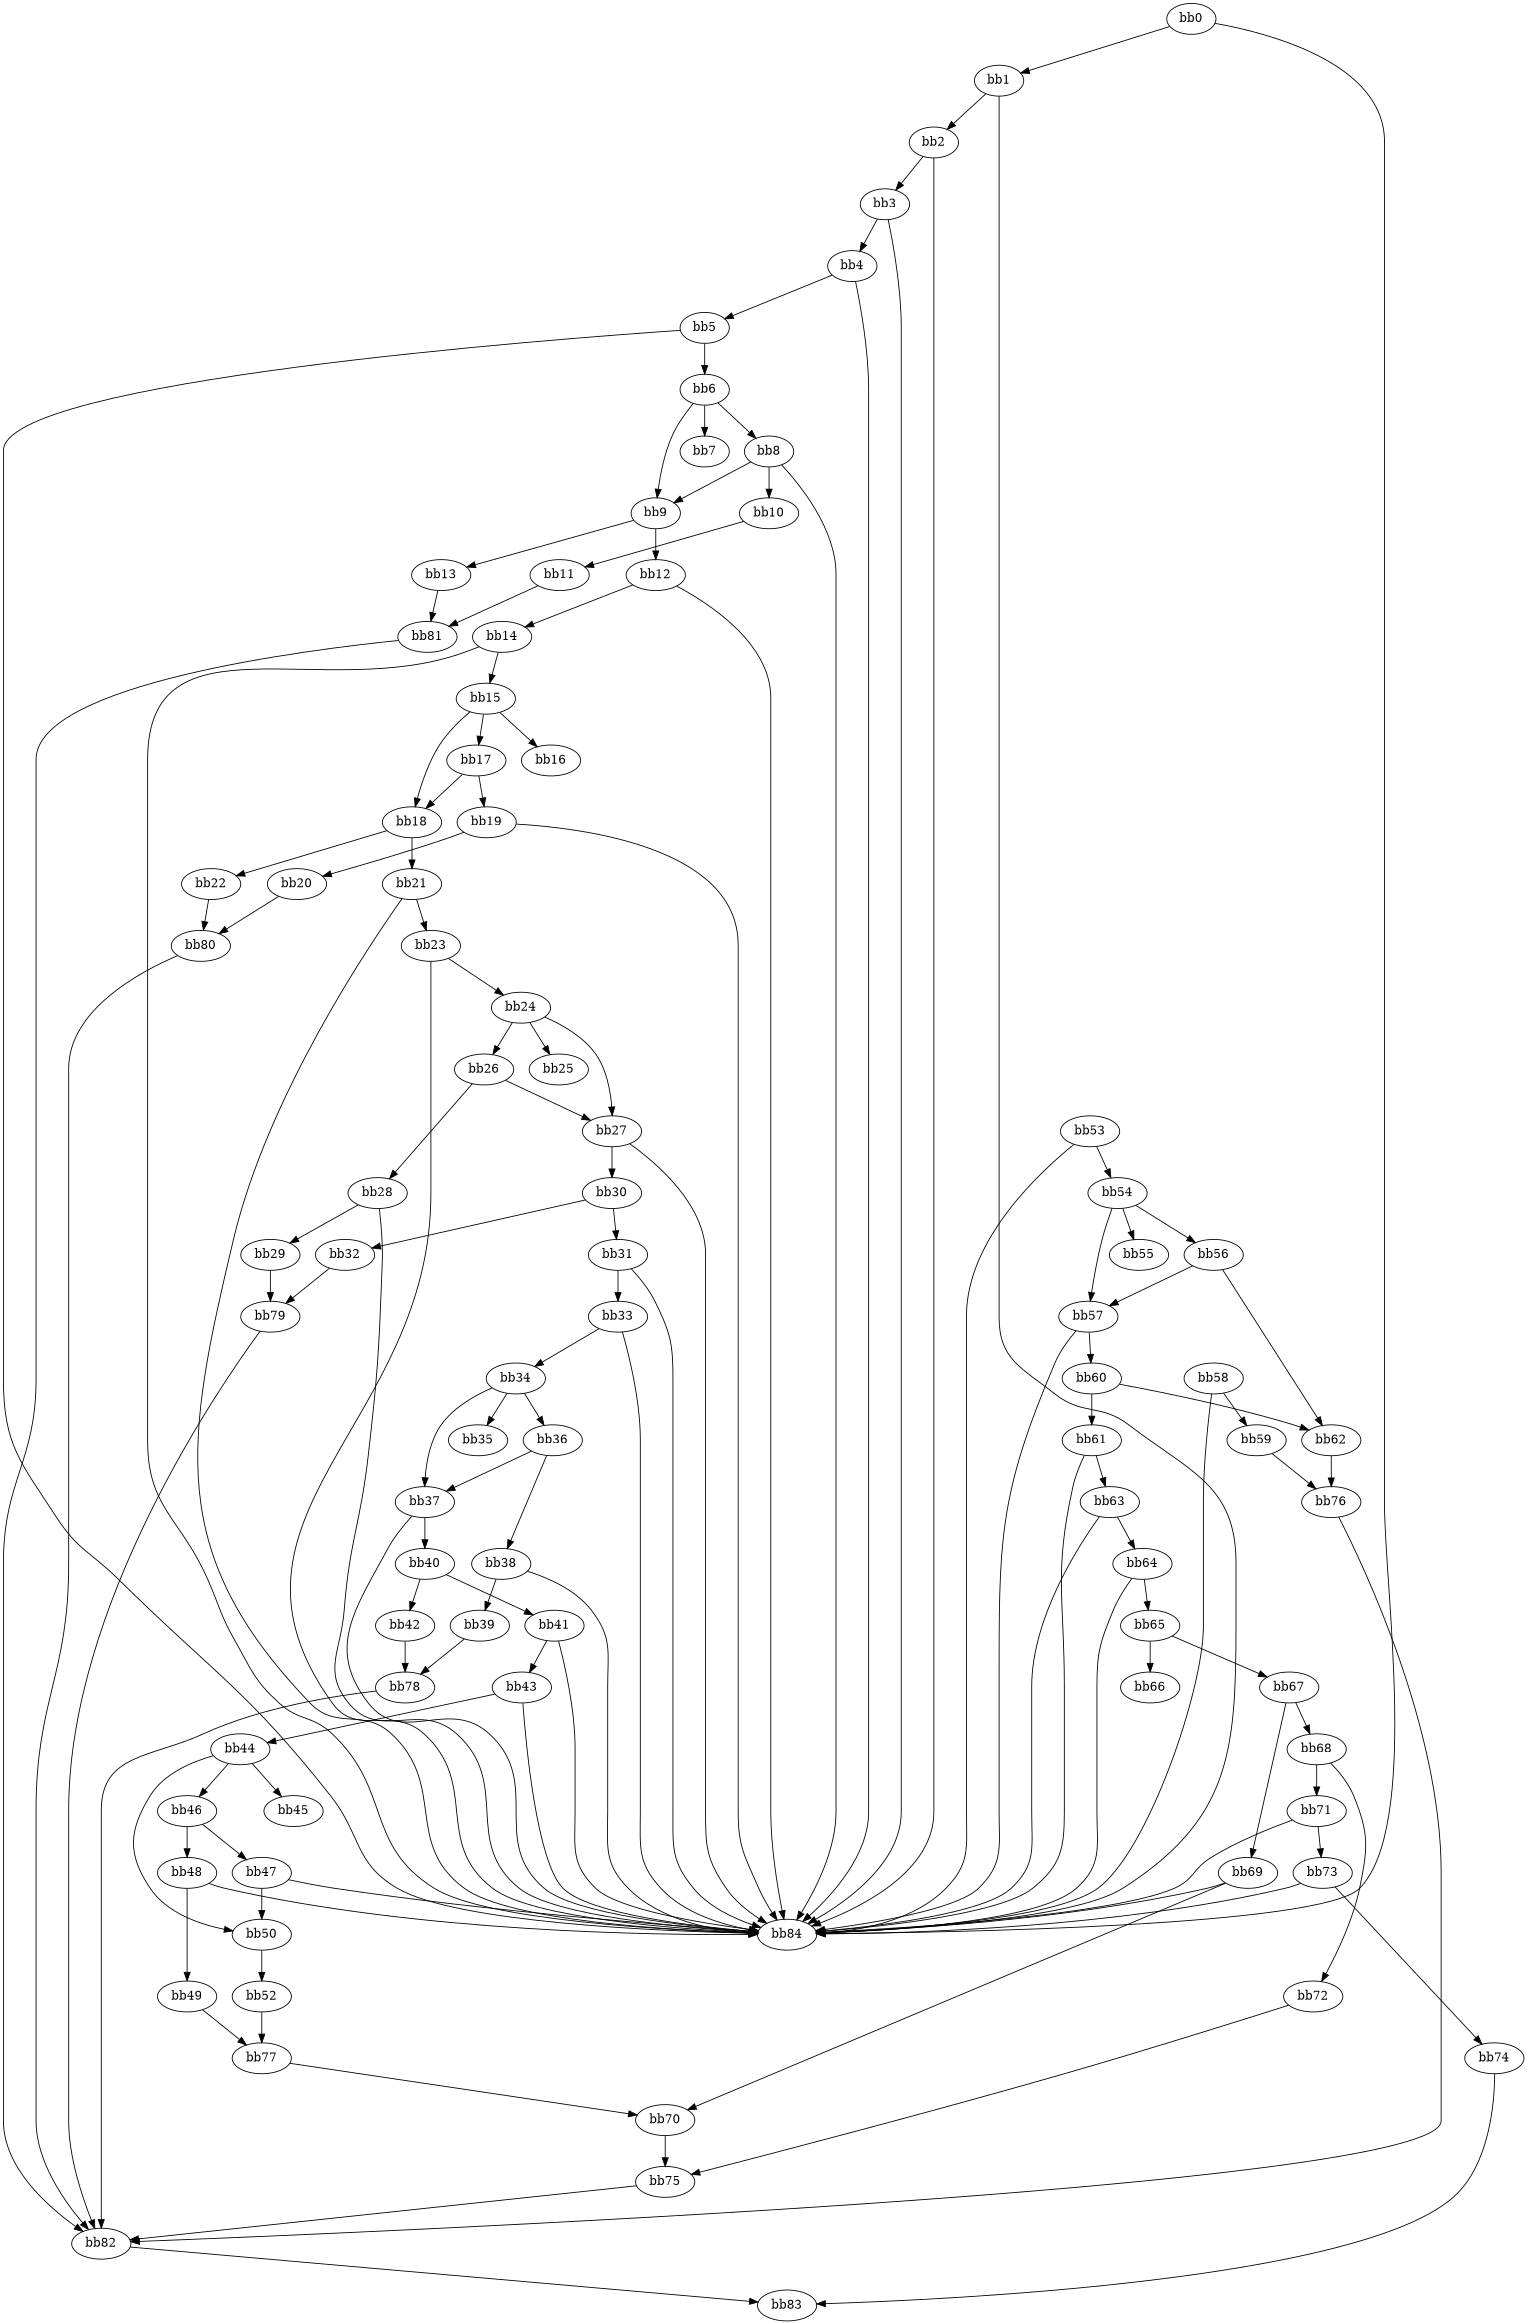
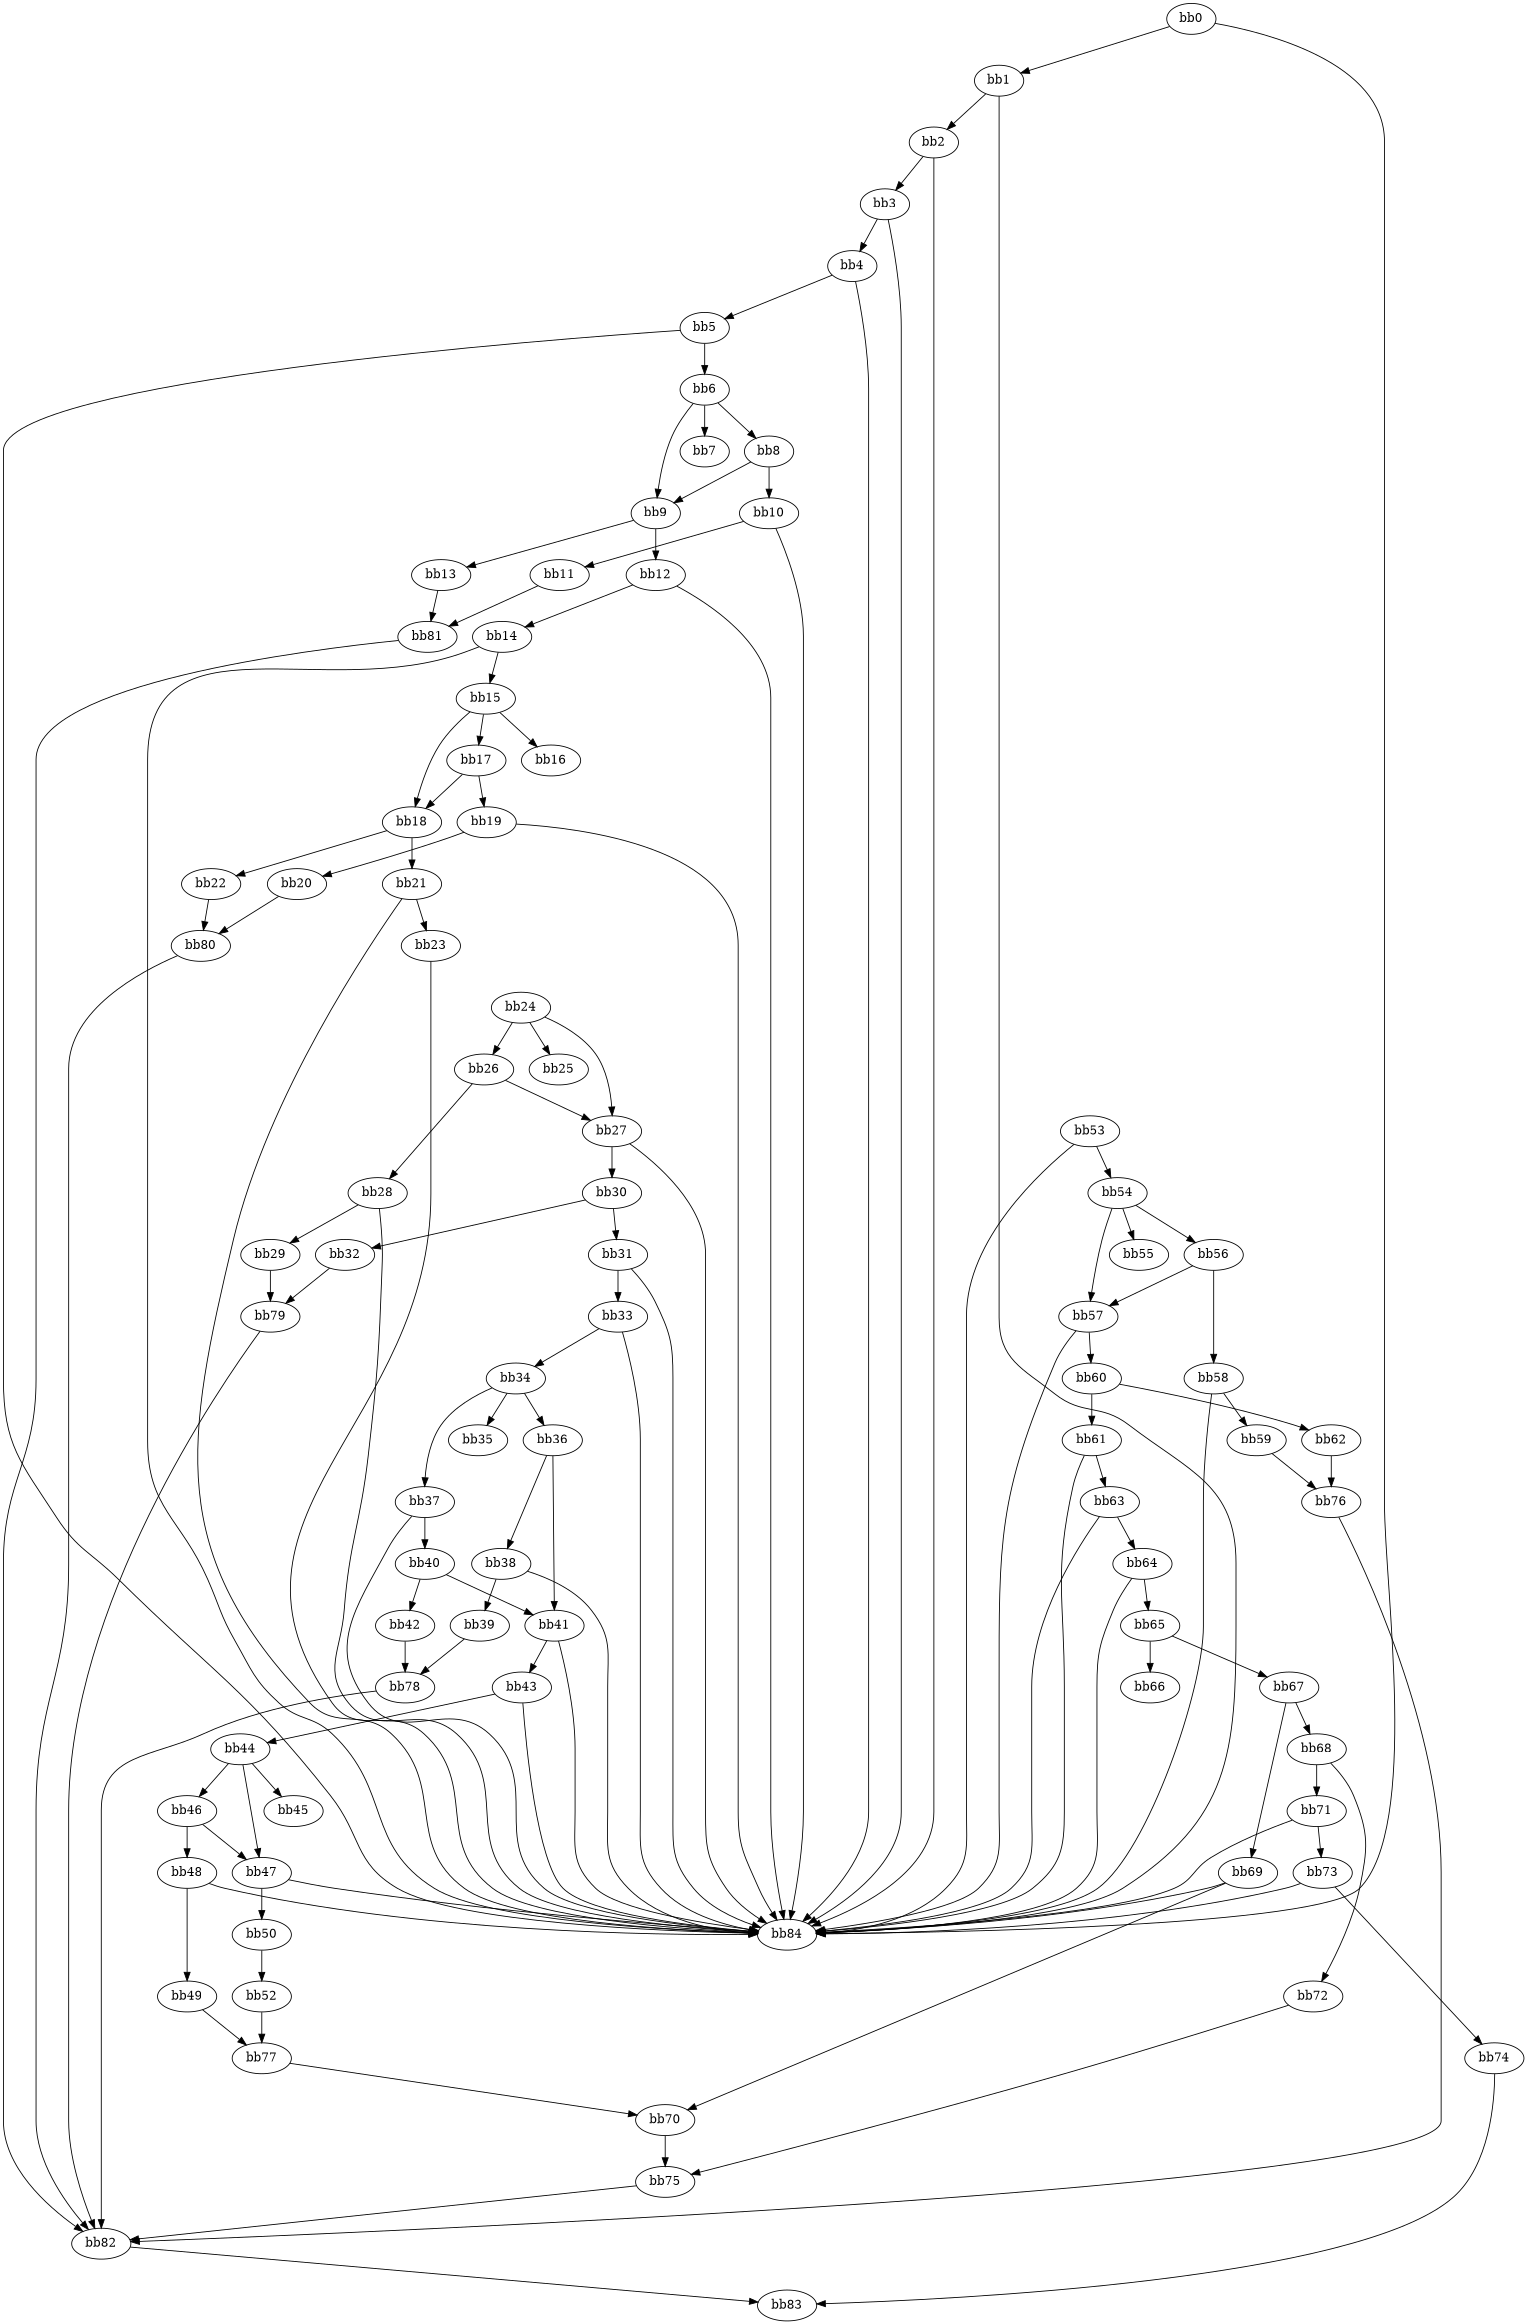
(472, 974) -> none
(836, 1185) -> (803, 1218)
(1270, 1344) -> (1214, 1312)
(493, 1469) -> (554, 1529)
(134, 1847) -> (250, 1807)
